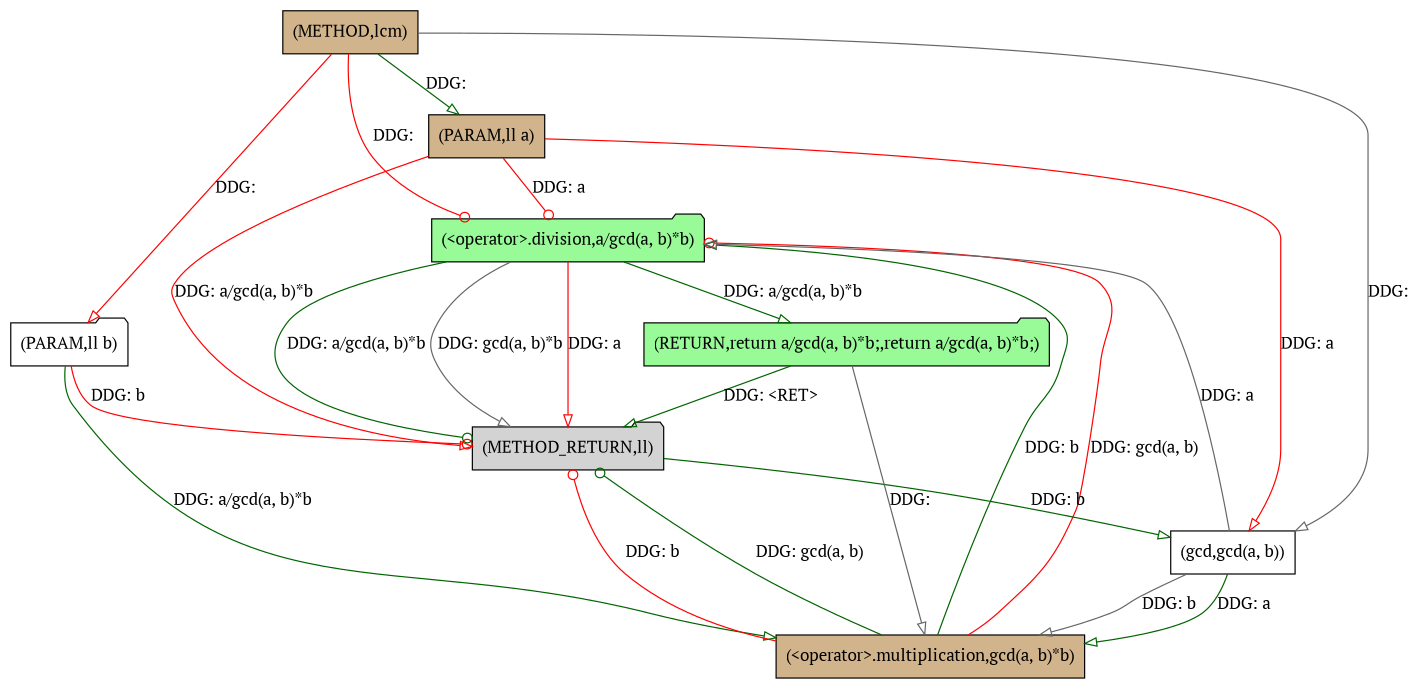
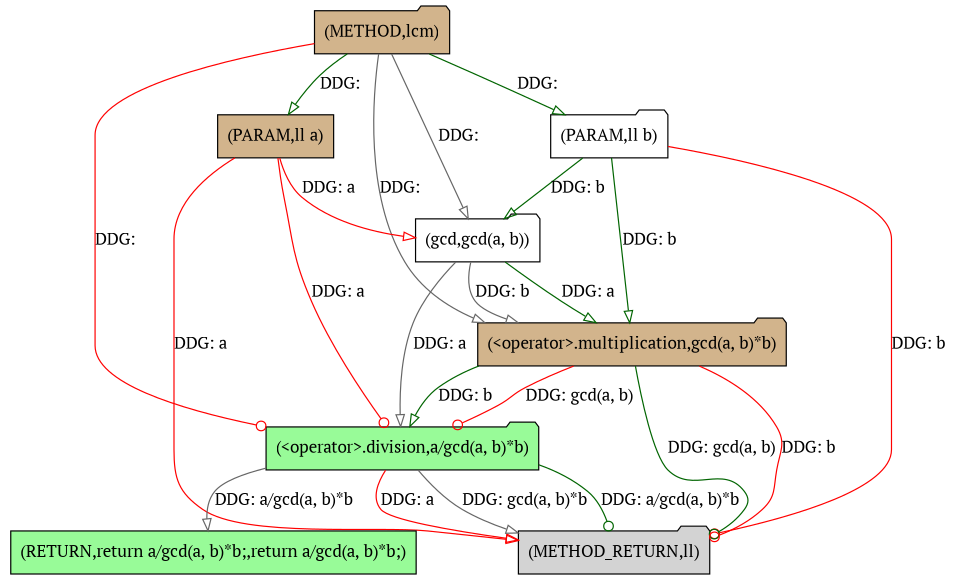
(350, 32) -> (382, 32)
(214, 184) -> (492, 82)
(702, 290) -> (226, 483)
(244, 292) -> (201, 344)
(847, 344) -> (213, 552)
(713, 394) -> none
(912, 489) -> (548, 185)
(887, 495) -> (383, 205)
(243, 500) -> (650, 240)
(1233, 552) -> (478, 240)
(930, 657) -> (632, 344)
